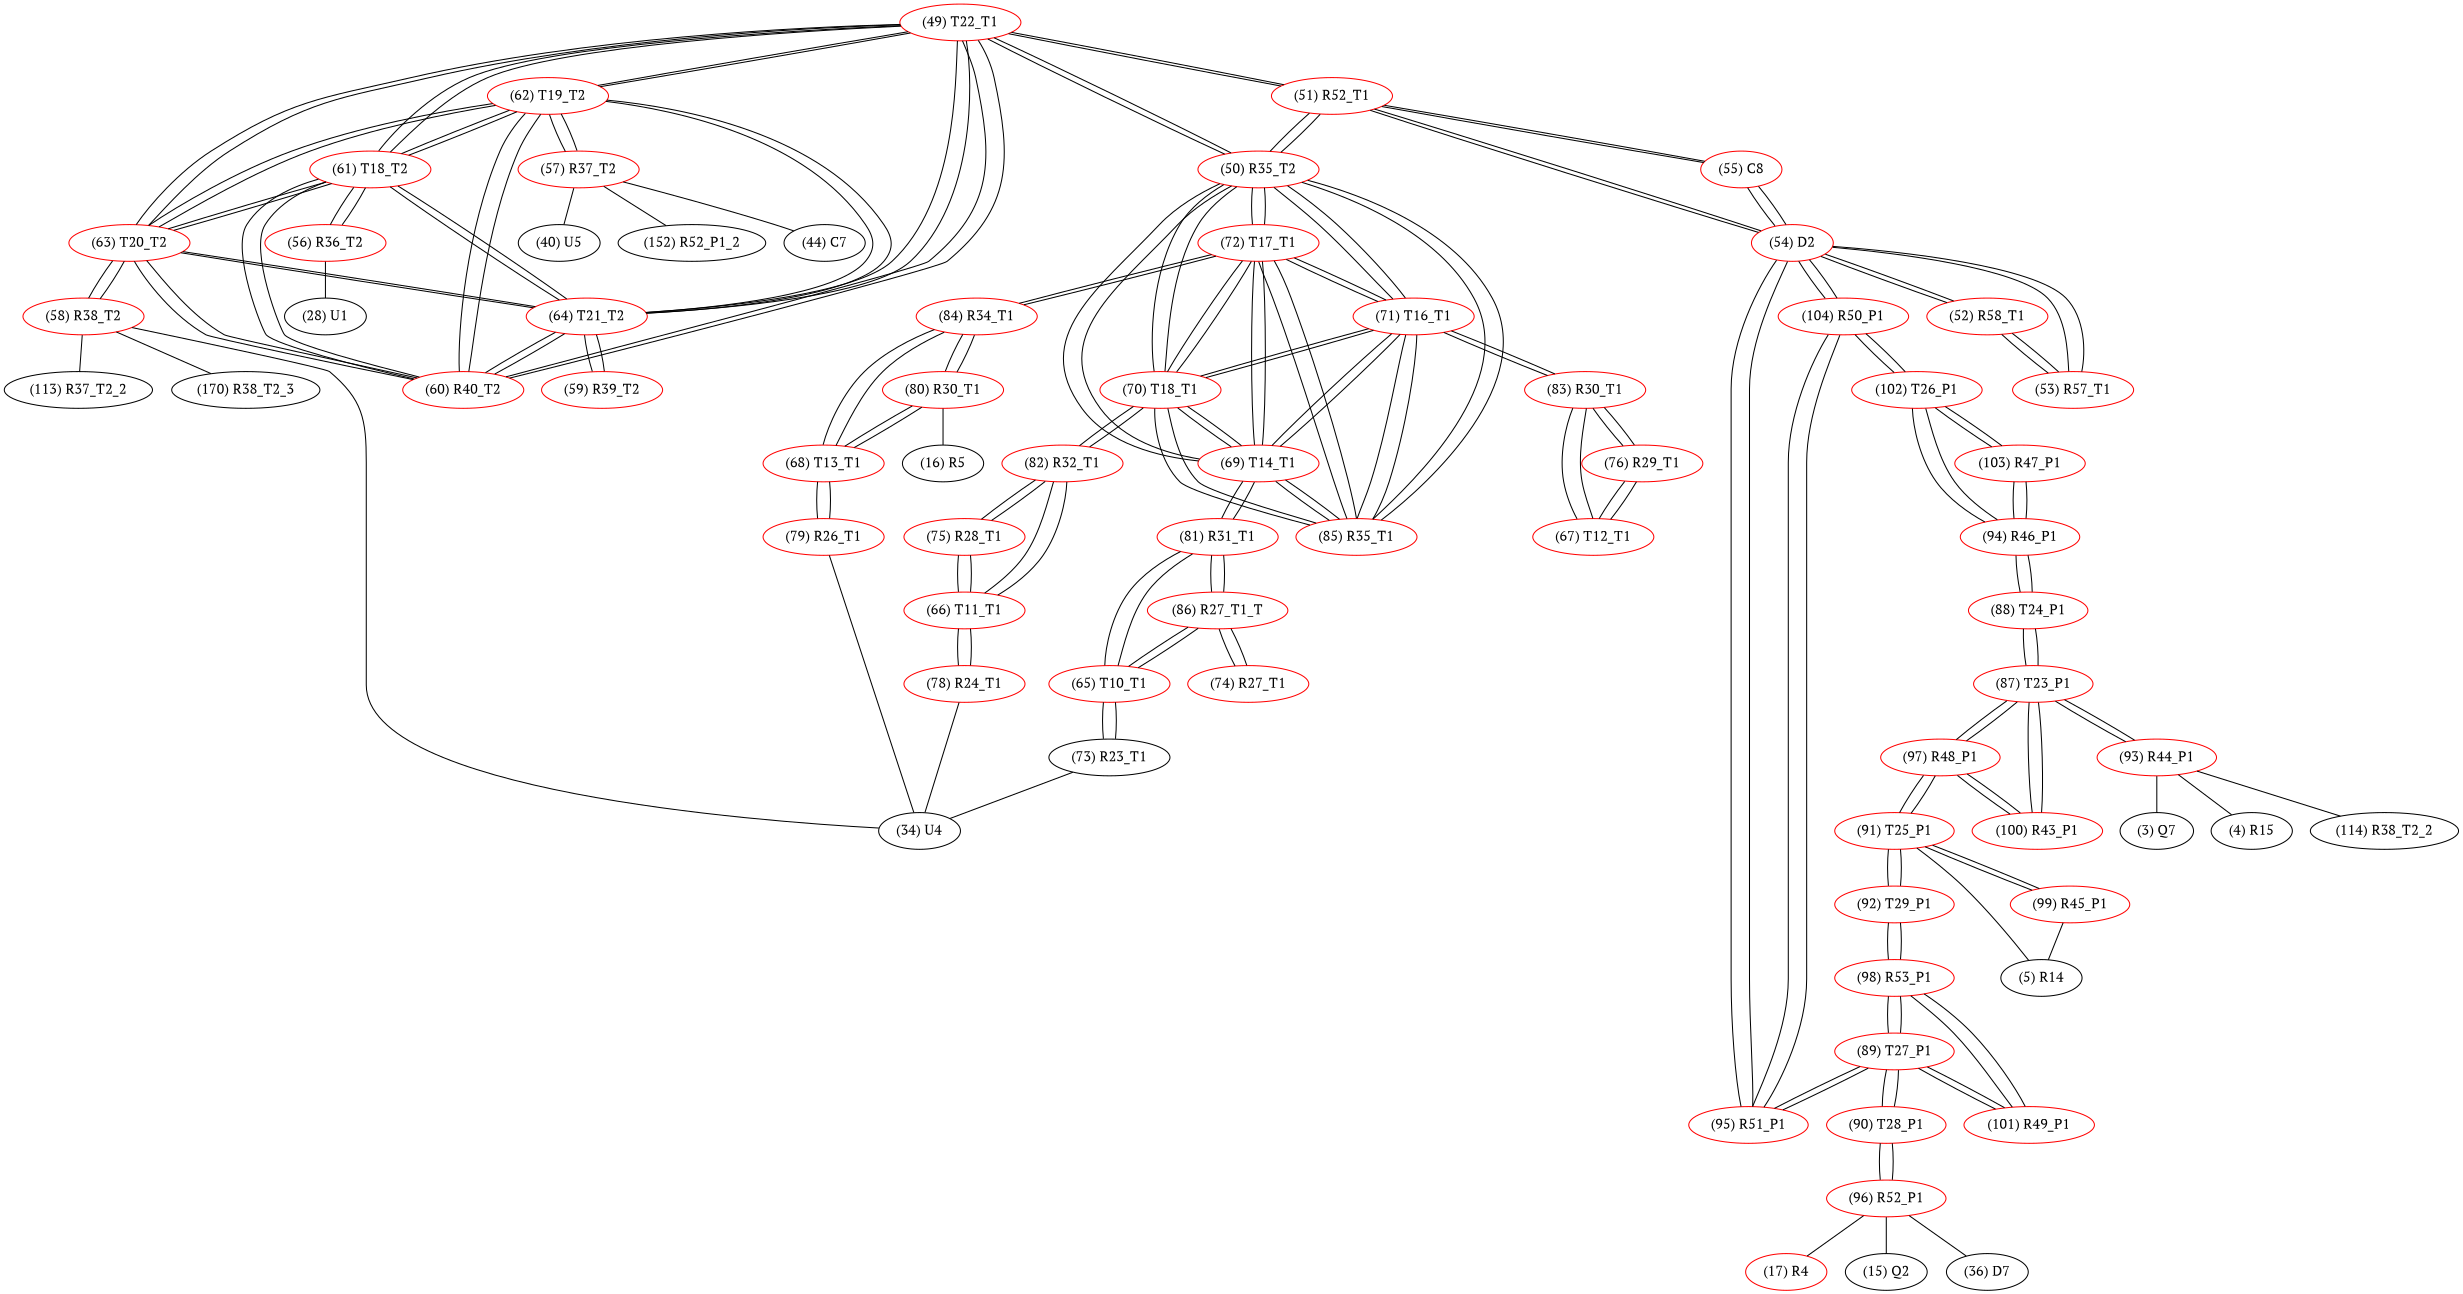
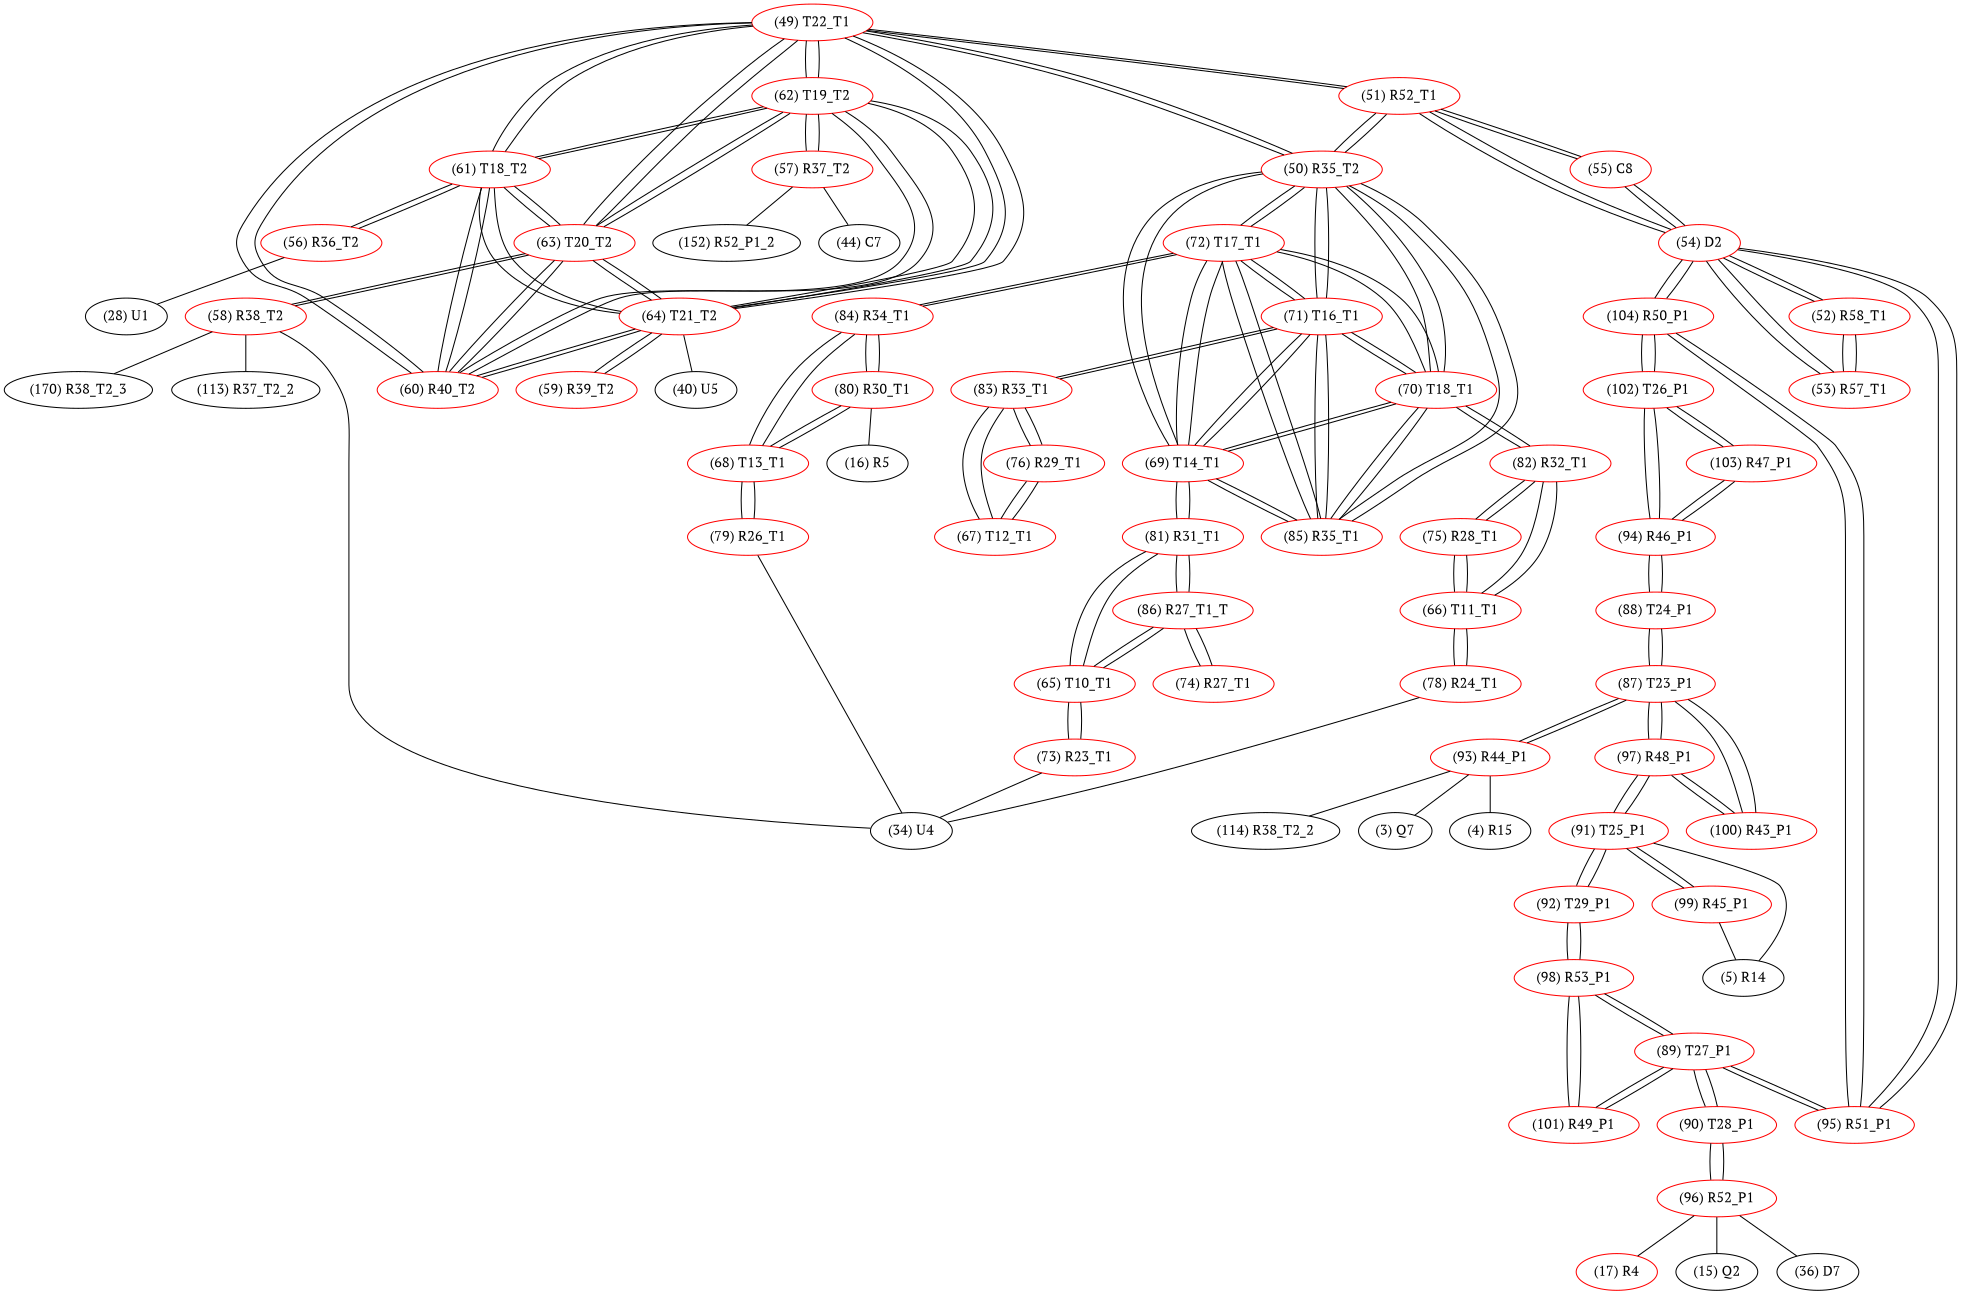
(569, 206) -> (688, 353)
(1585, 390) -> (1011, 390)
(1109, 757) -> (1075, 757)
